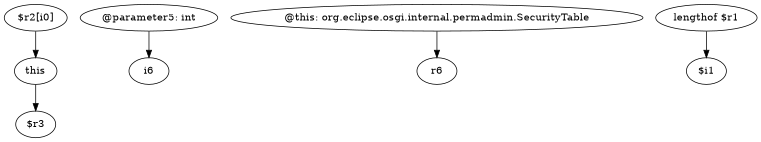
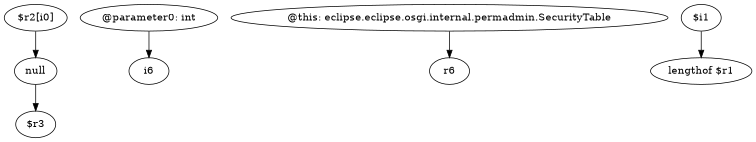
(149, 18) -> (149, 18)
(437, 18) -> (450, 18)
(706, 41) -> (701, 41)
(36, 71) -> (36, 71)
